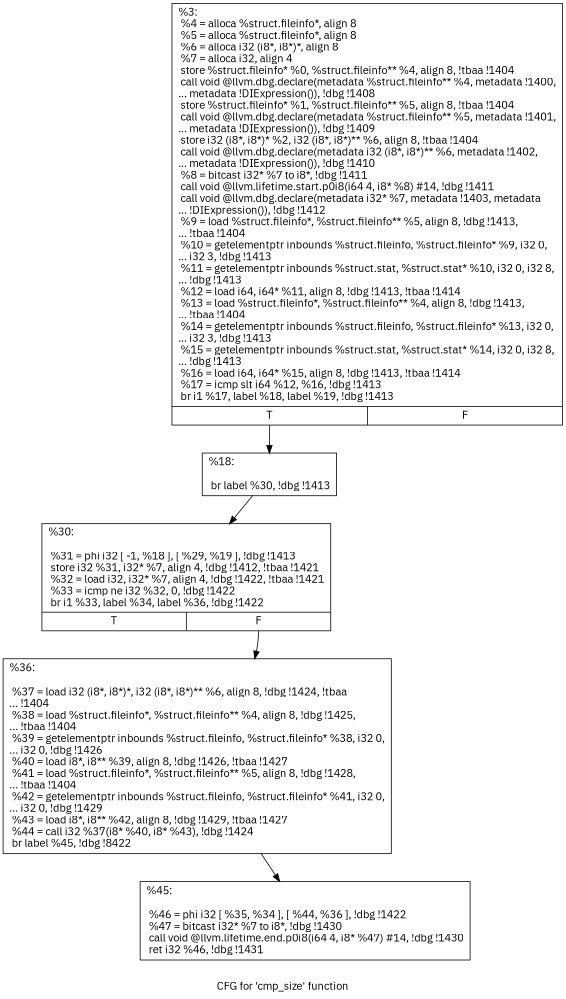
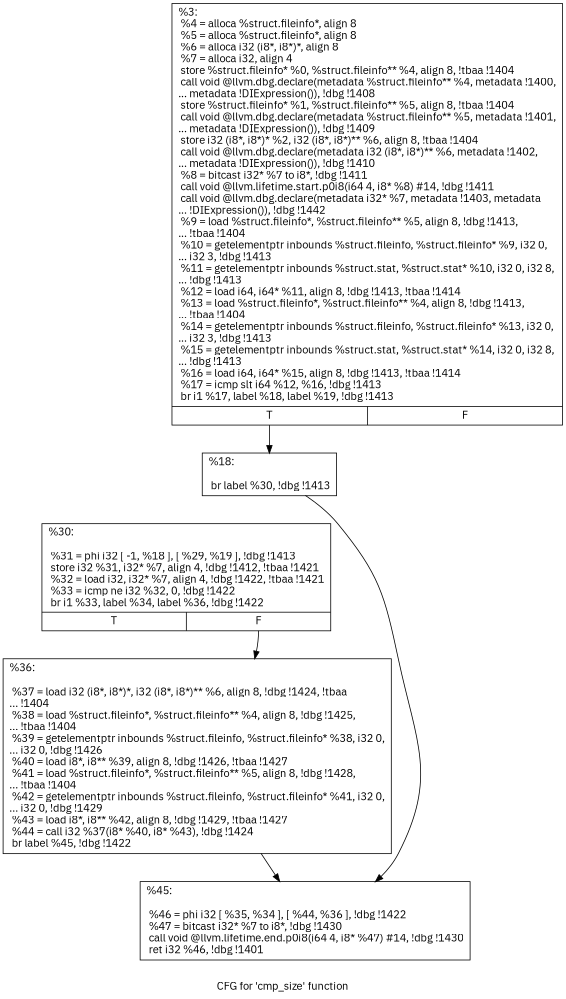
(252, 210) -> (252, 210)
(244, 507) -> (402, 677)
(70, 844) -> (70, 844)
(205, 950) -> (205, 950)
